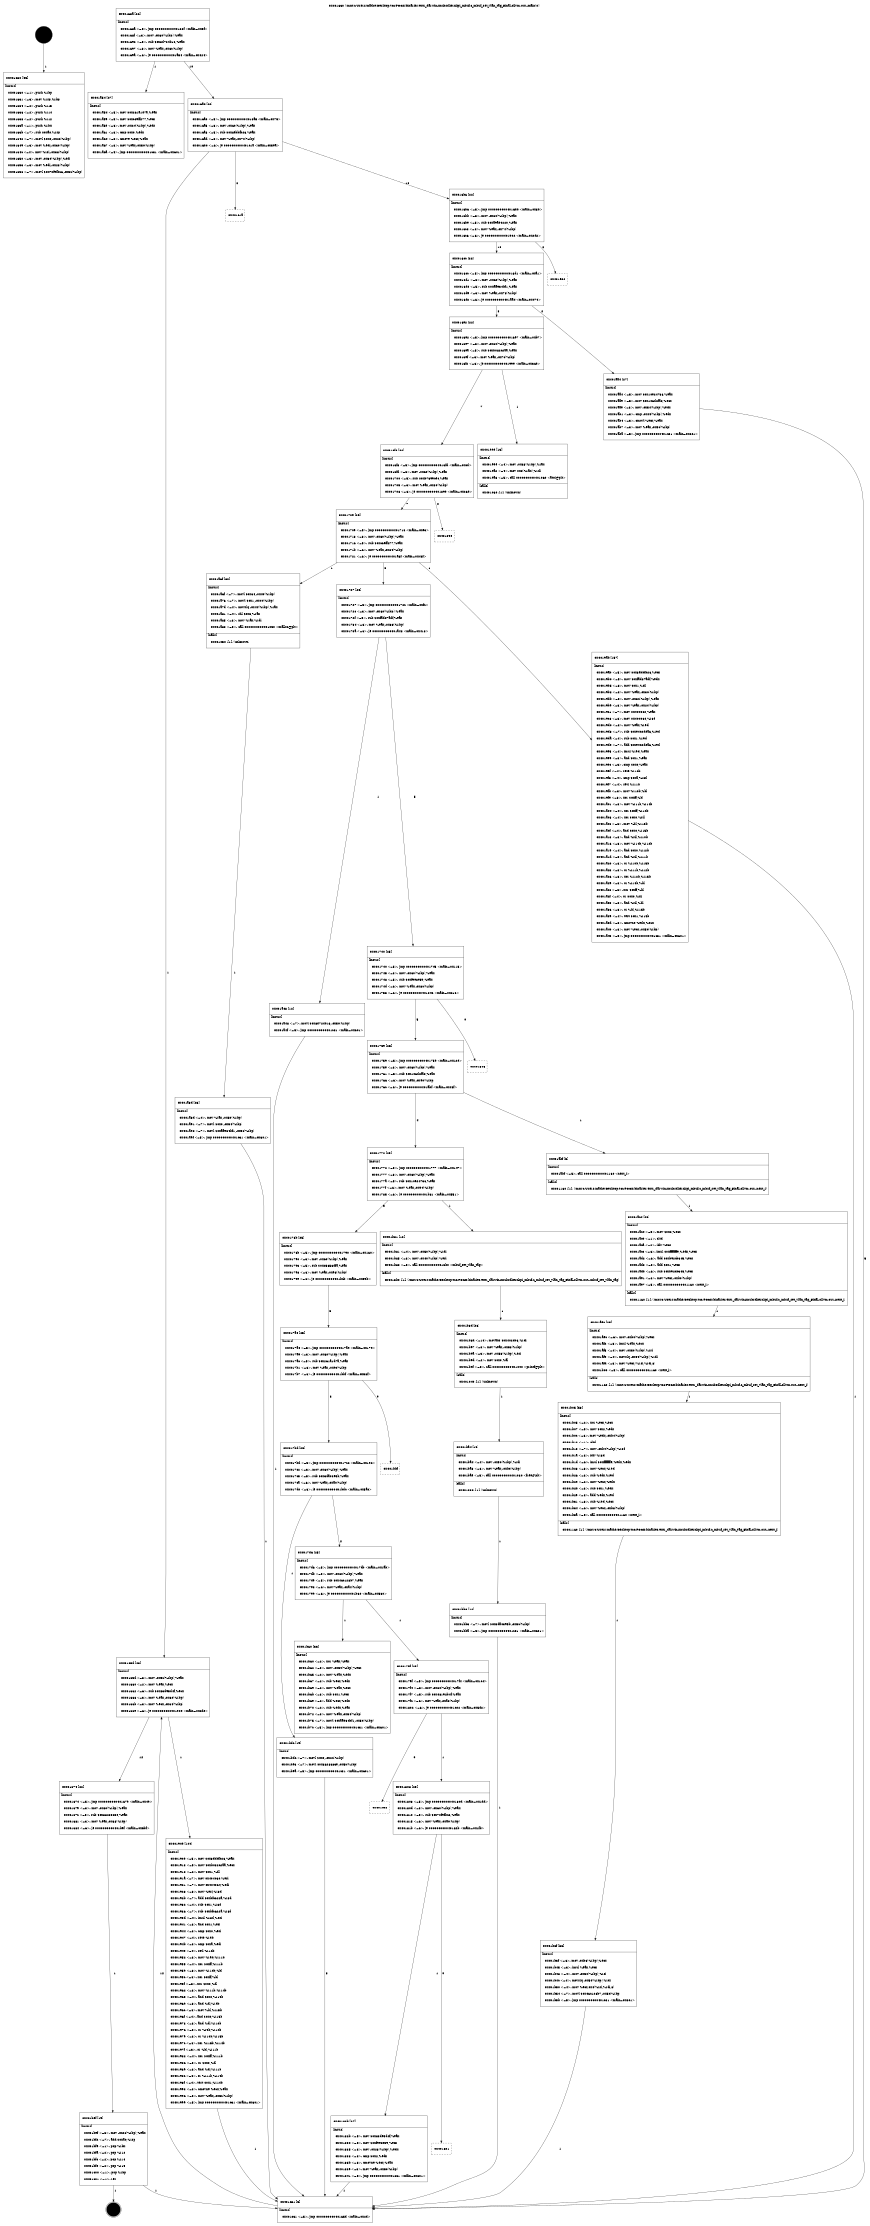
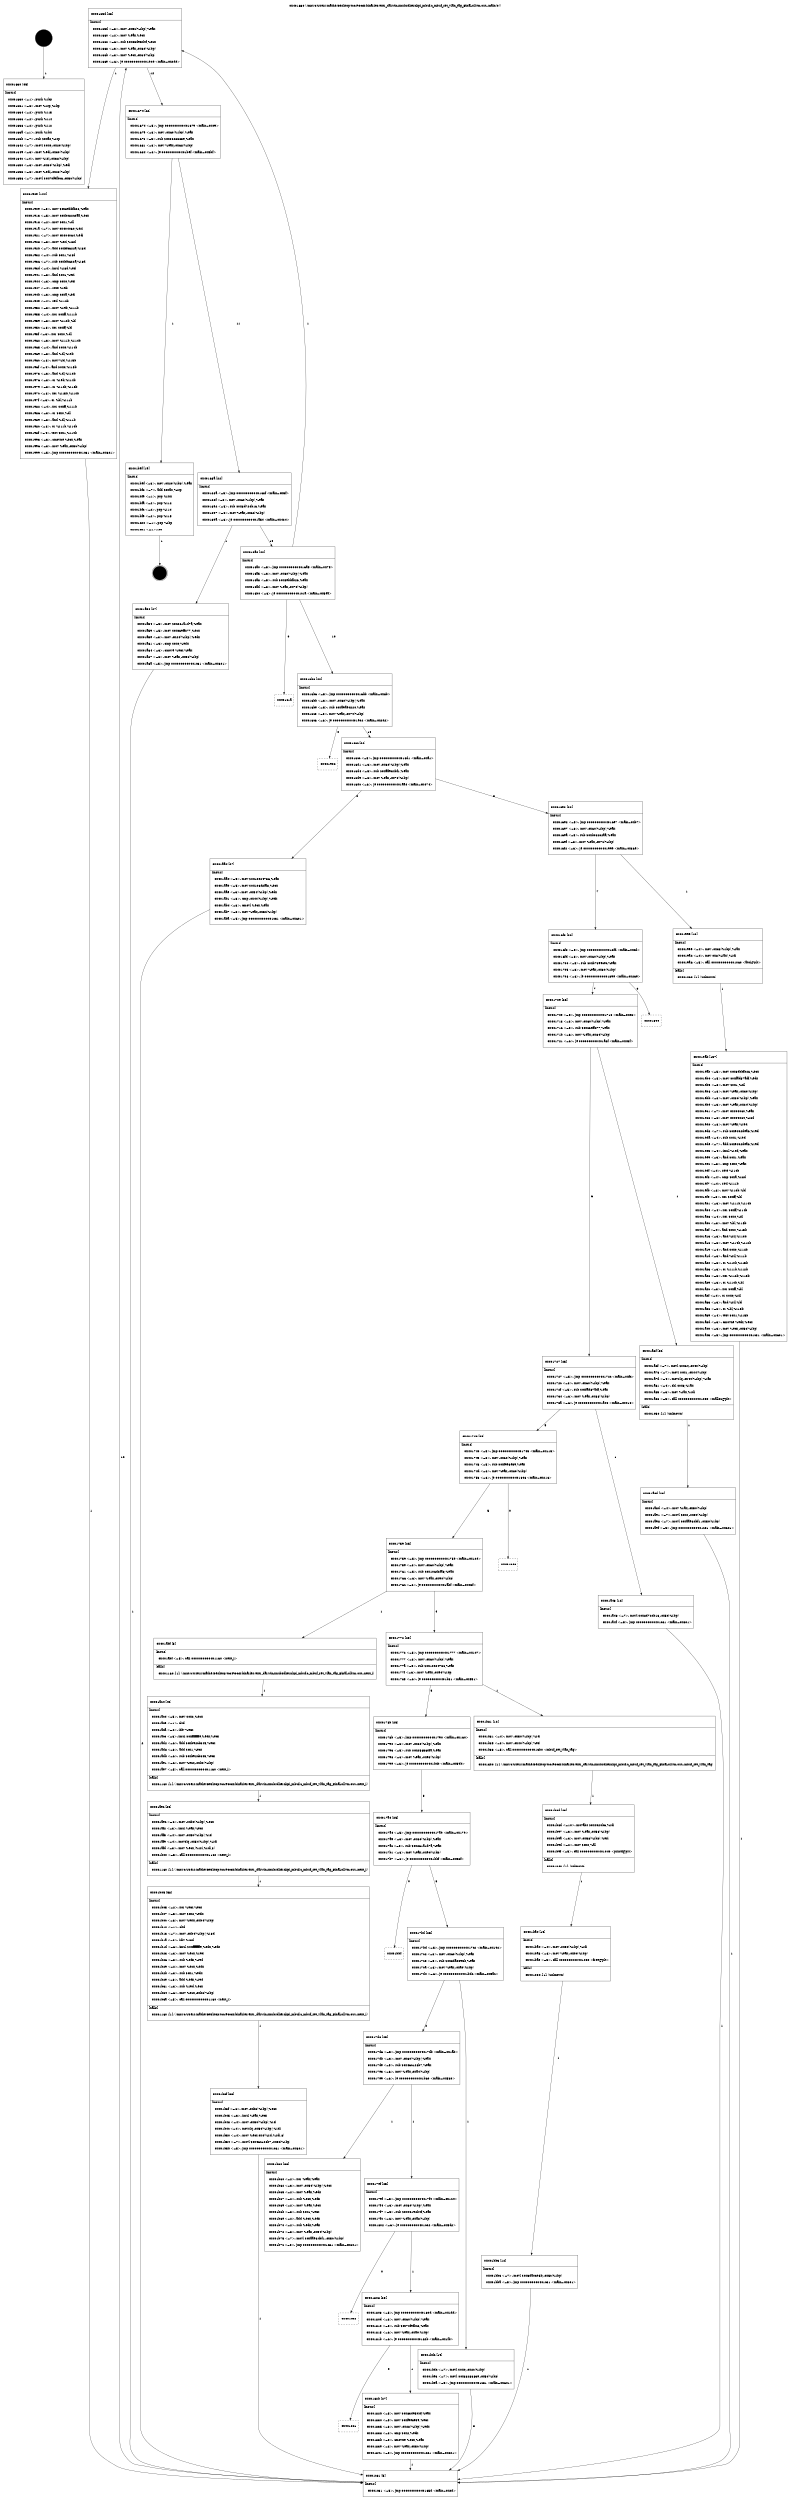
none -> (209, 314)
(508, 648) -> (723, 1016)
(865, 1259) -> (142, 1743)
(208, 2204) -> (131, 1676)
